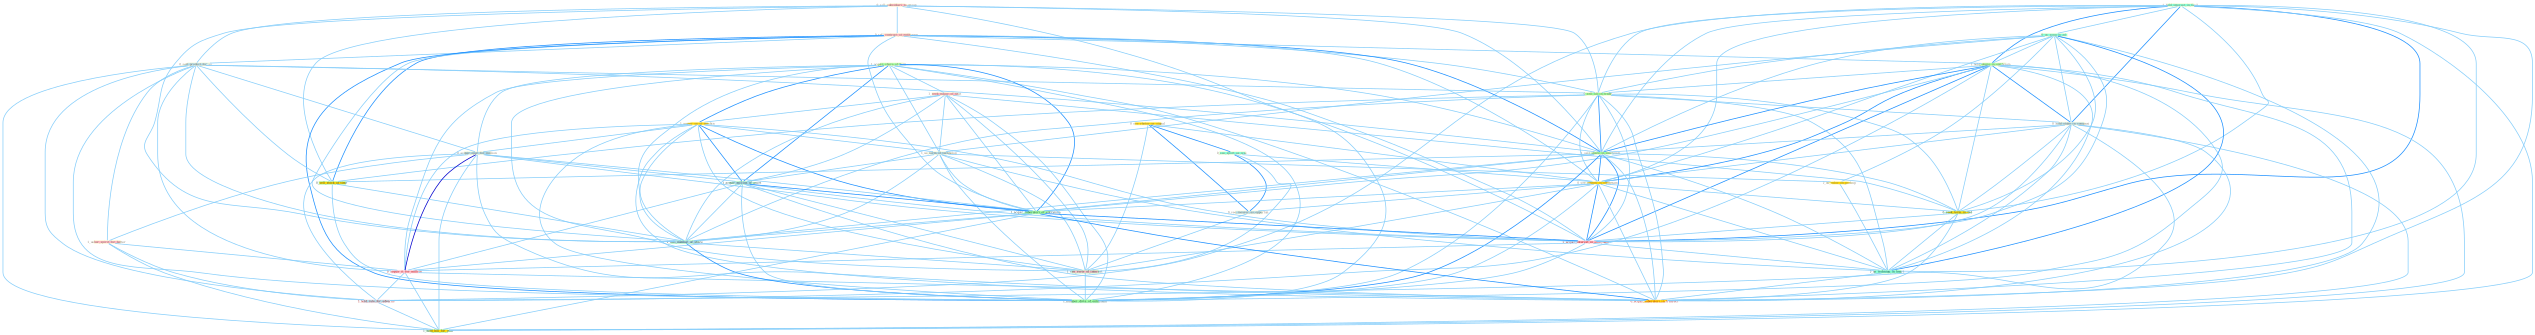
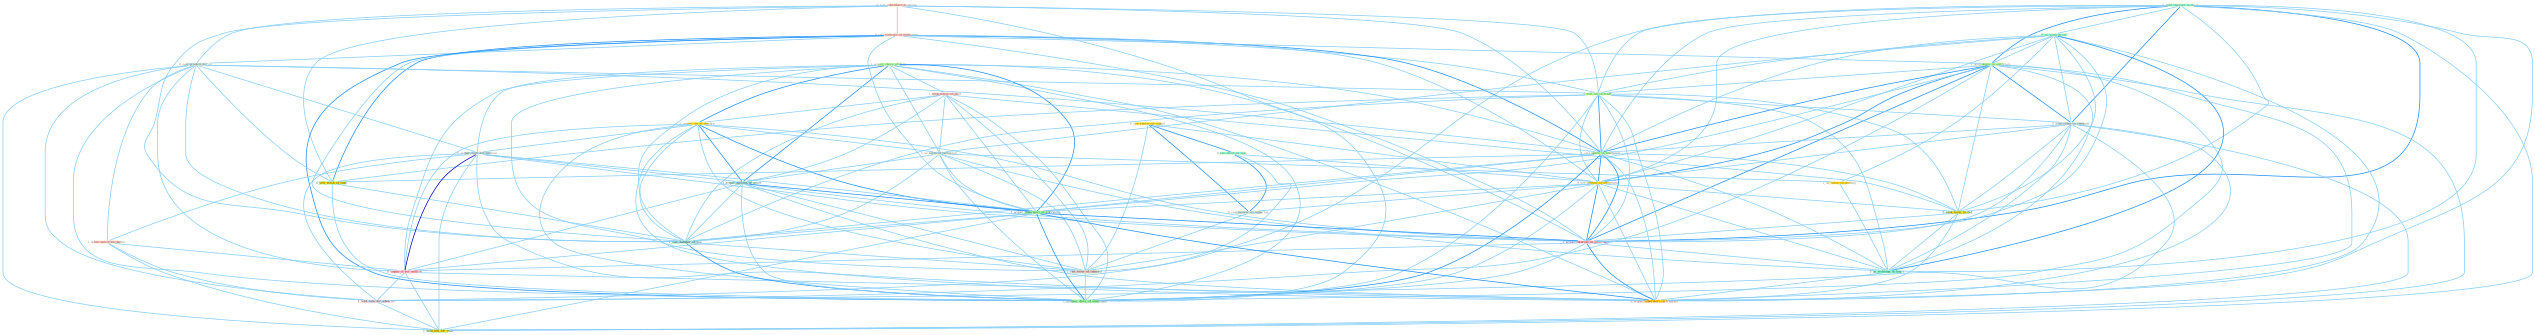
(685, 242) -> (685, 242)
none -> (1053, 250)
none -> (1615, 277)
